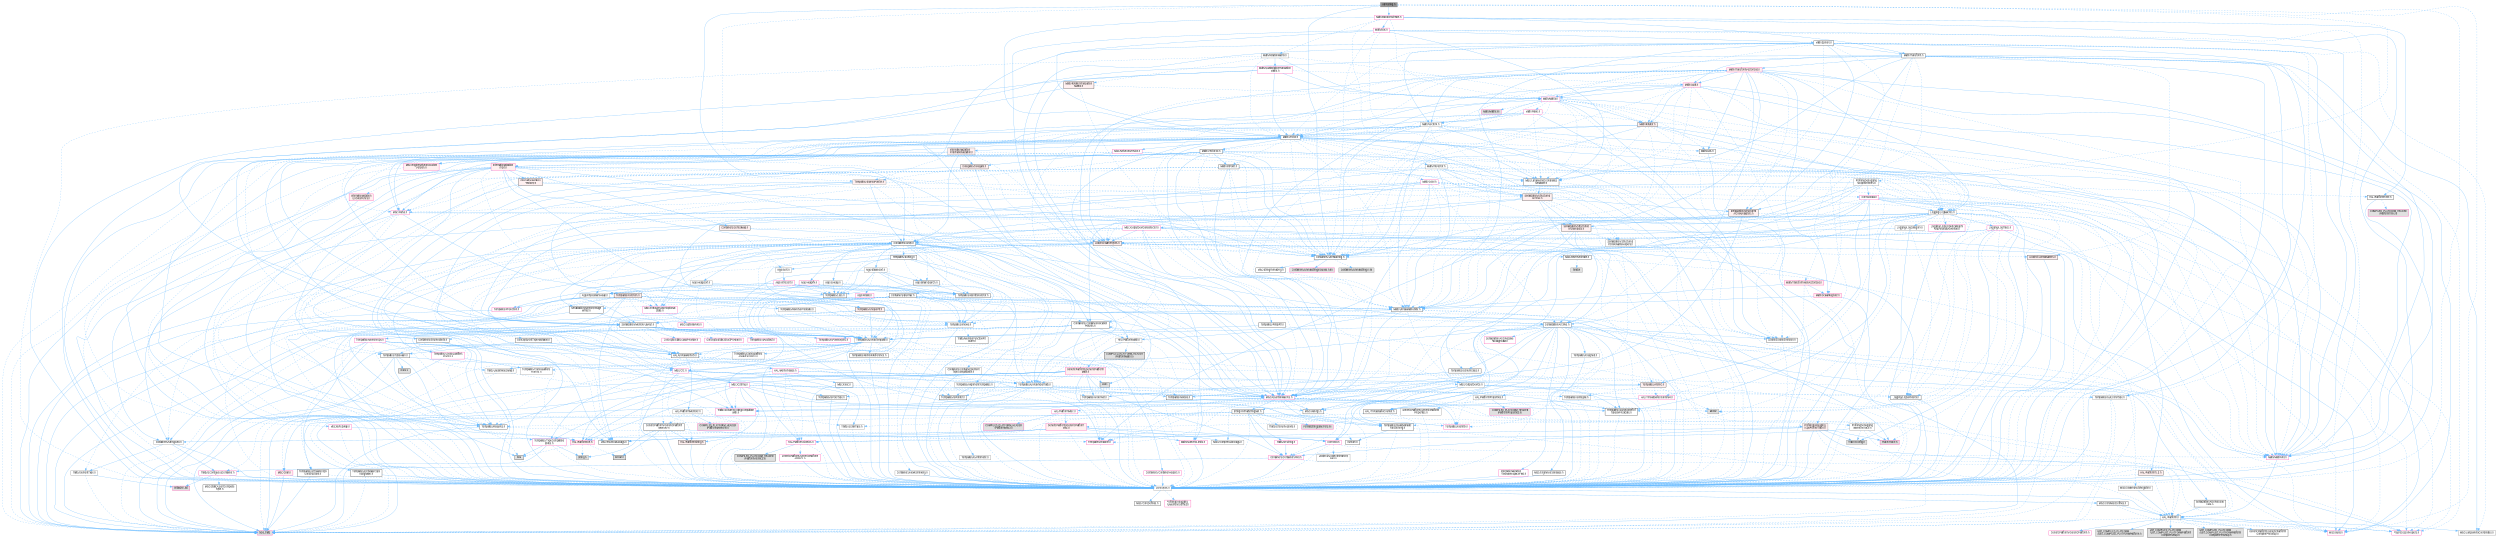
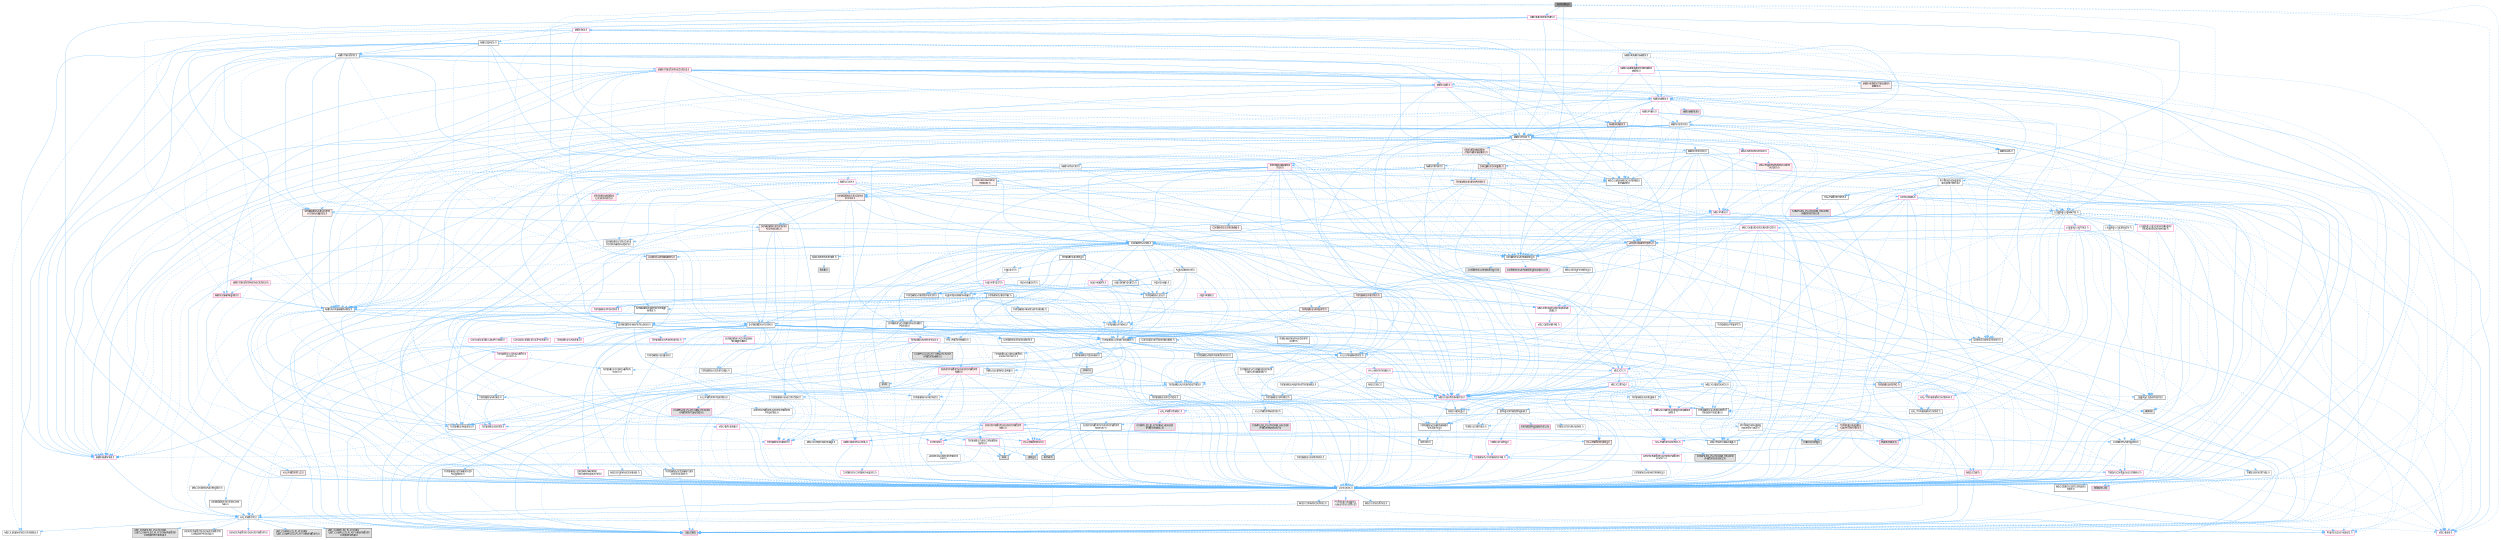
(774, 222) -> none
